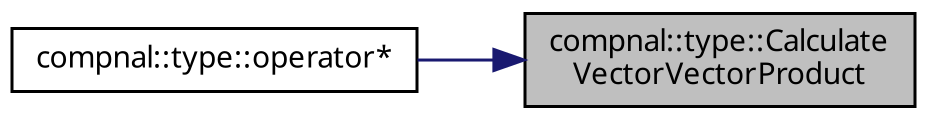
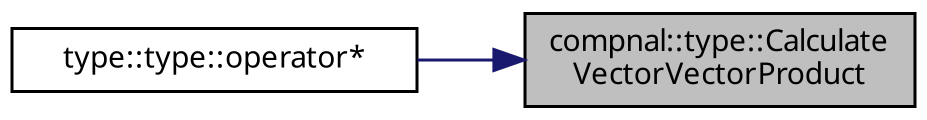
(214, 60) -> (214, 60)
